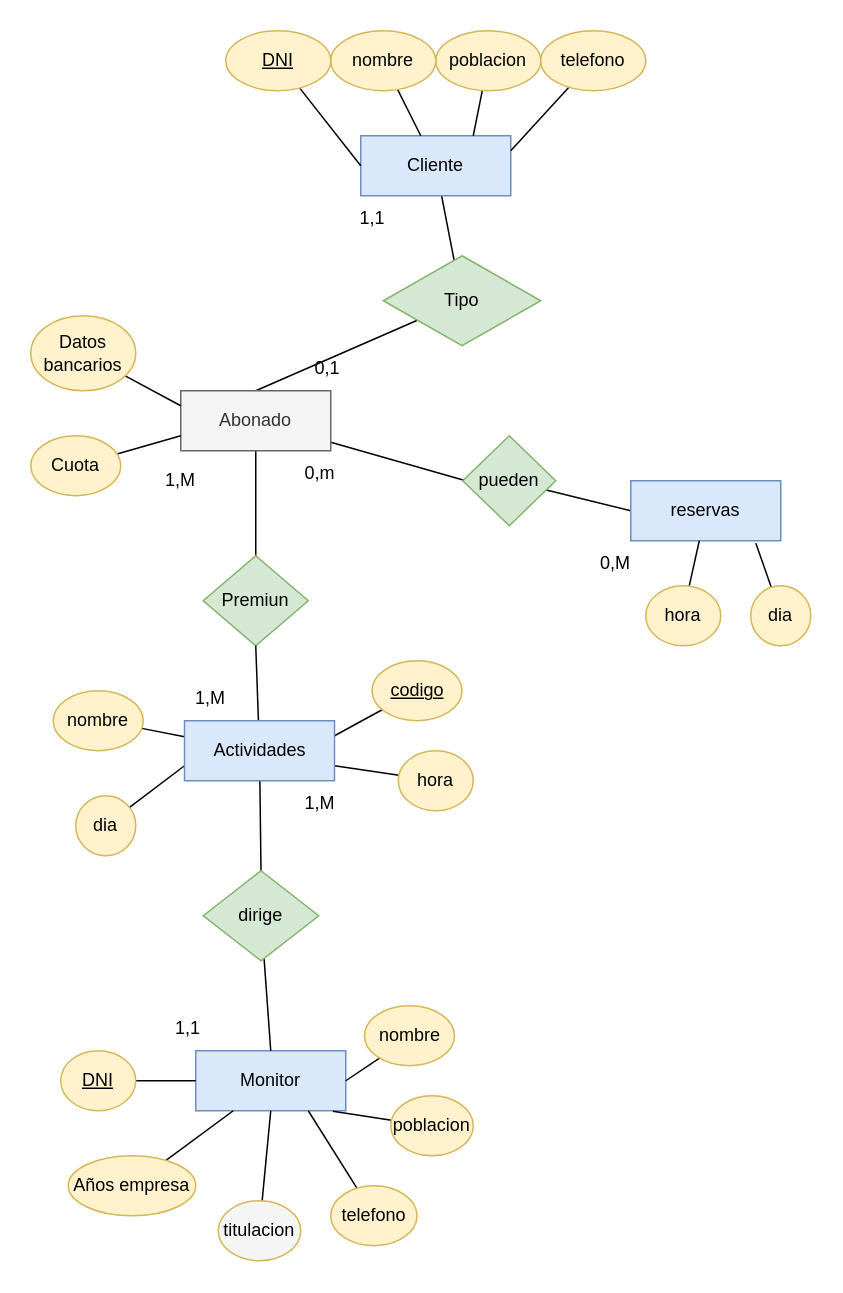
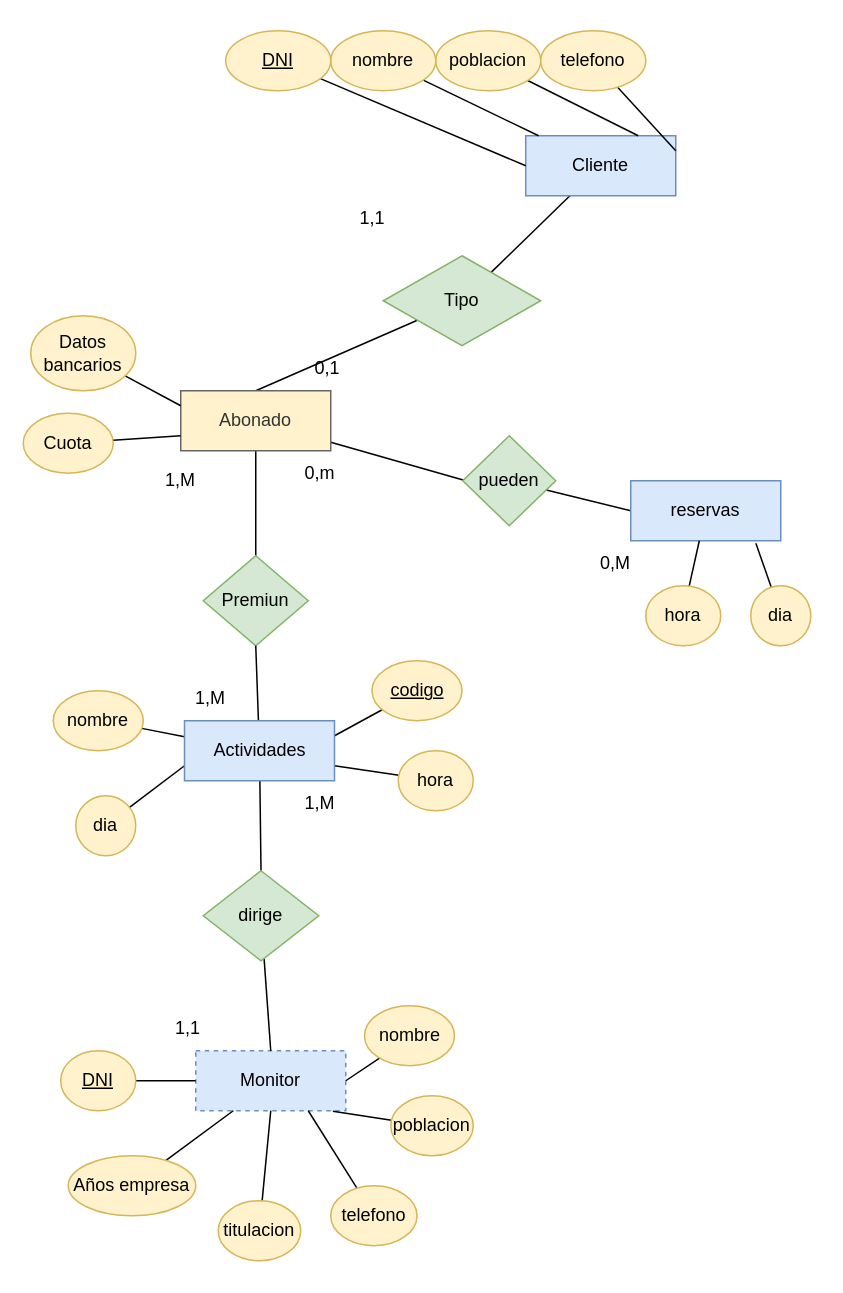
(436, 166) -> (601, 166)
(256, 421) -> (256, 421)
(76, 466) -> (68, 443)
(271, 1081) -> (271, 1081)
(260, 1231) -> (260, 1231)
